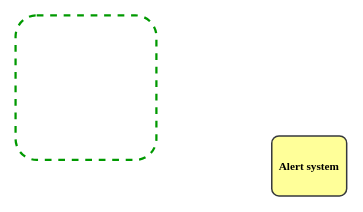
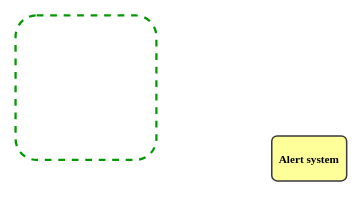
(309, 166) -> (309, 159)
